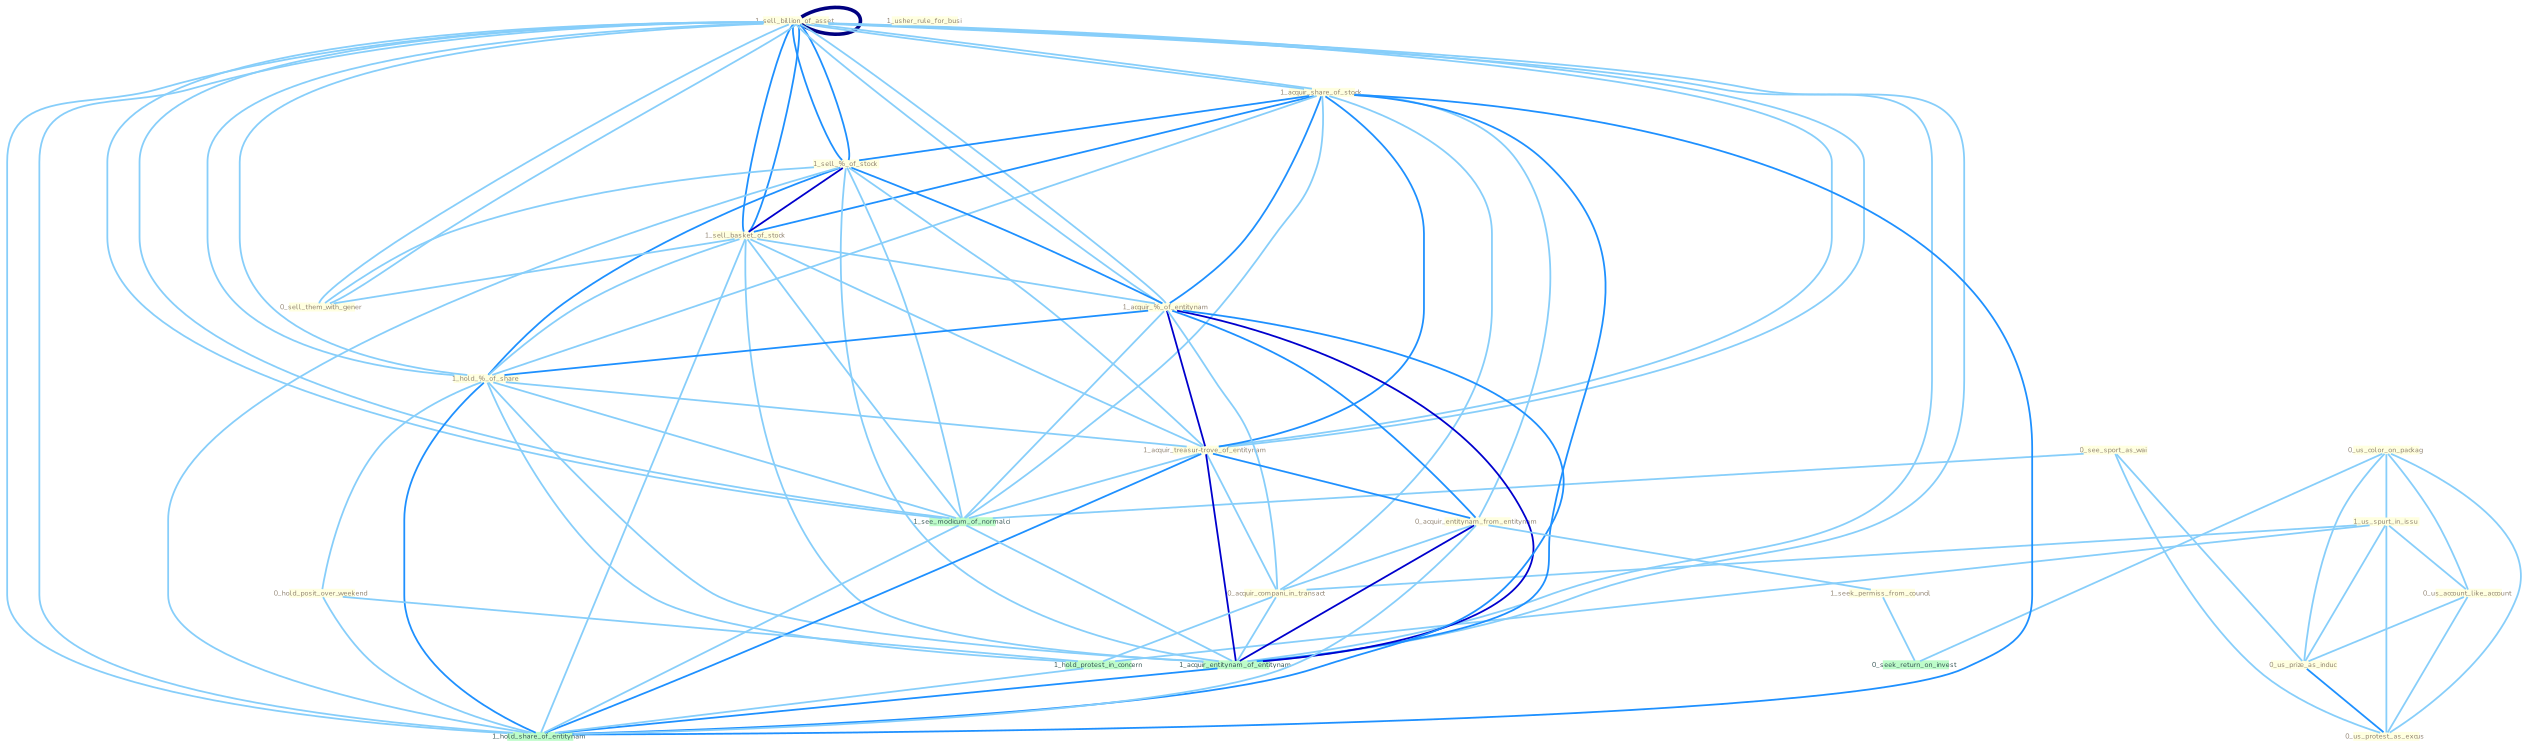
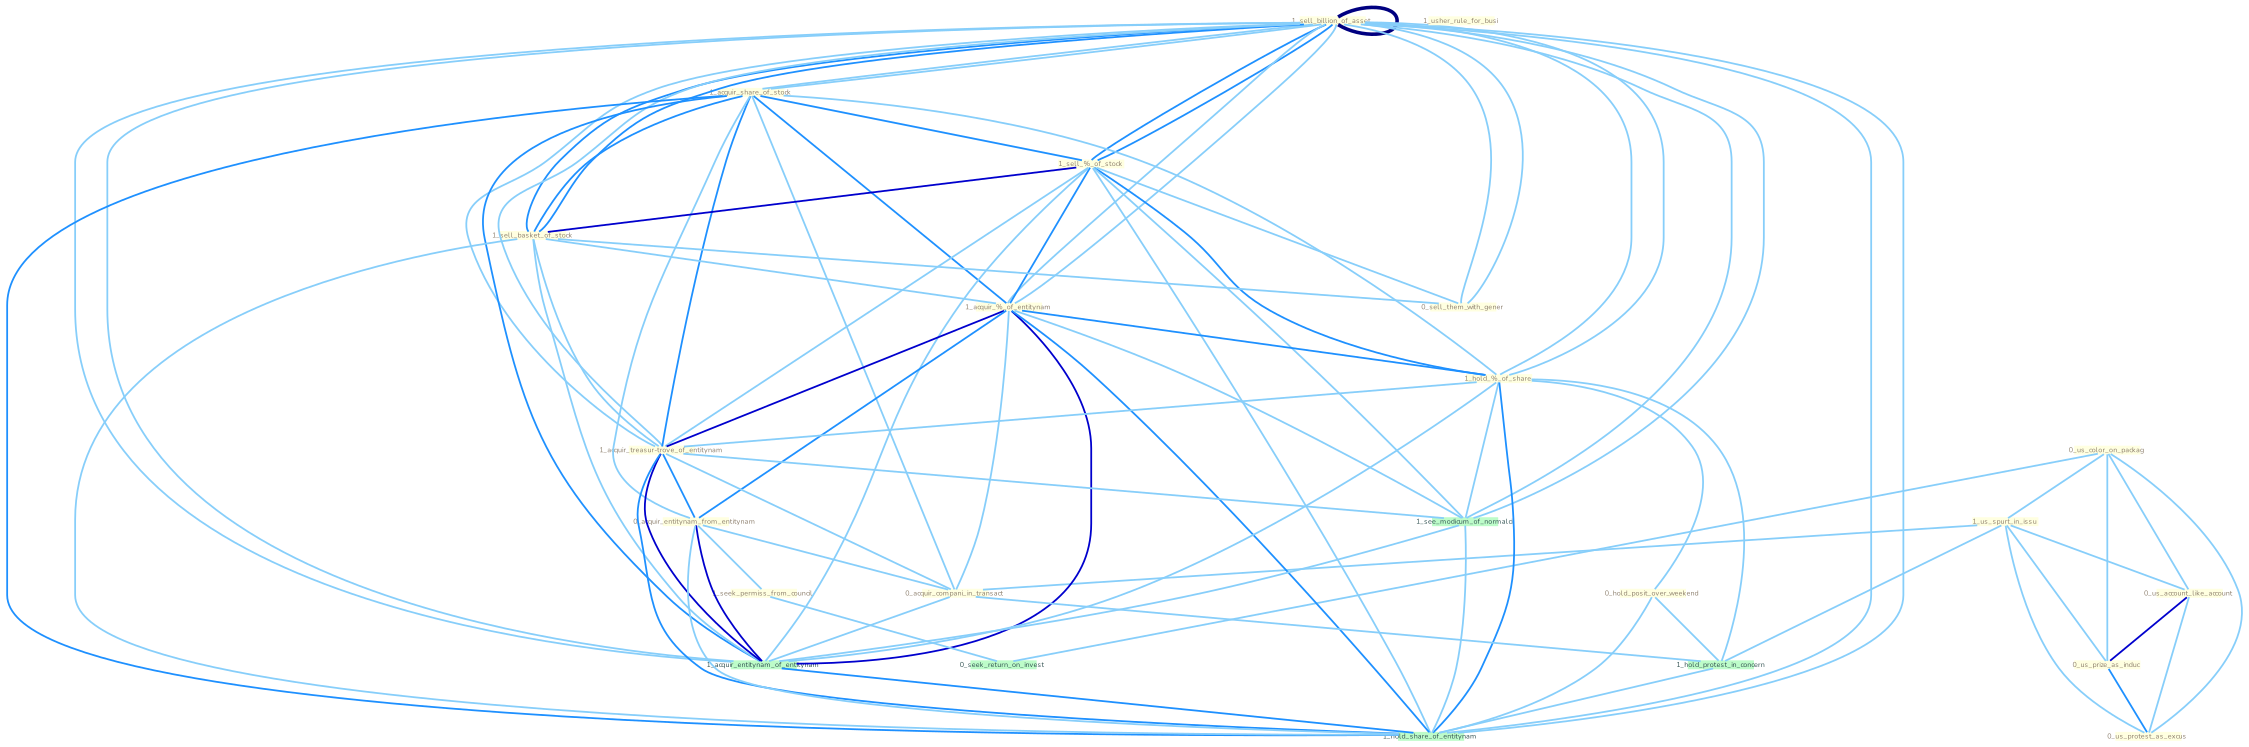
(606, 292) -> none
(837, 359) -> none
(1169, 359) -> none
(2114, 450) -> none
(2398, 624) -> (2149, 629)
